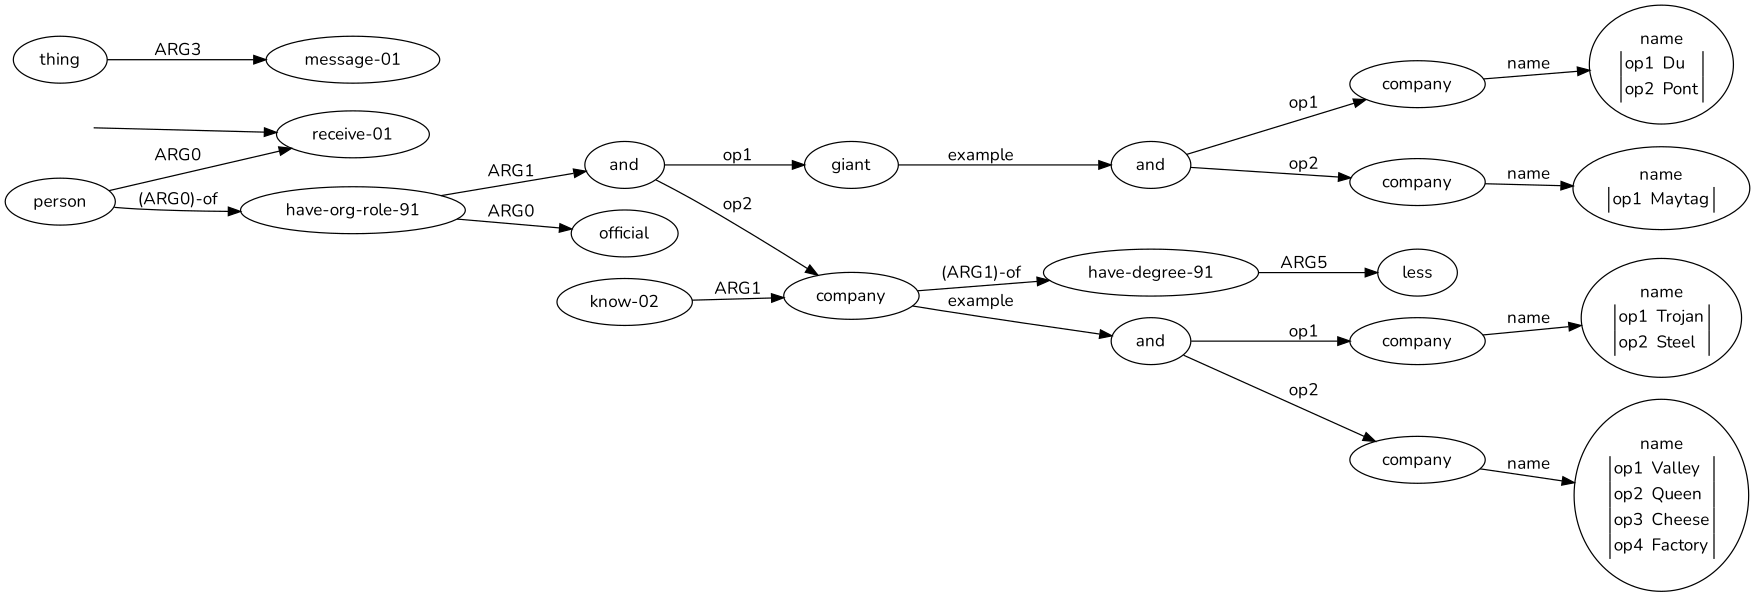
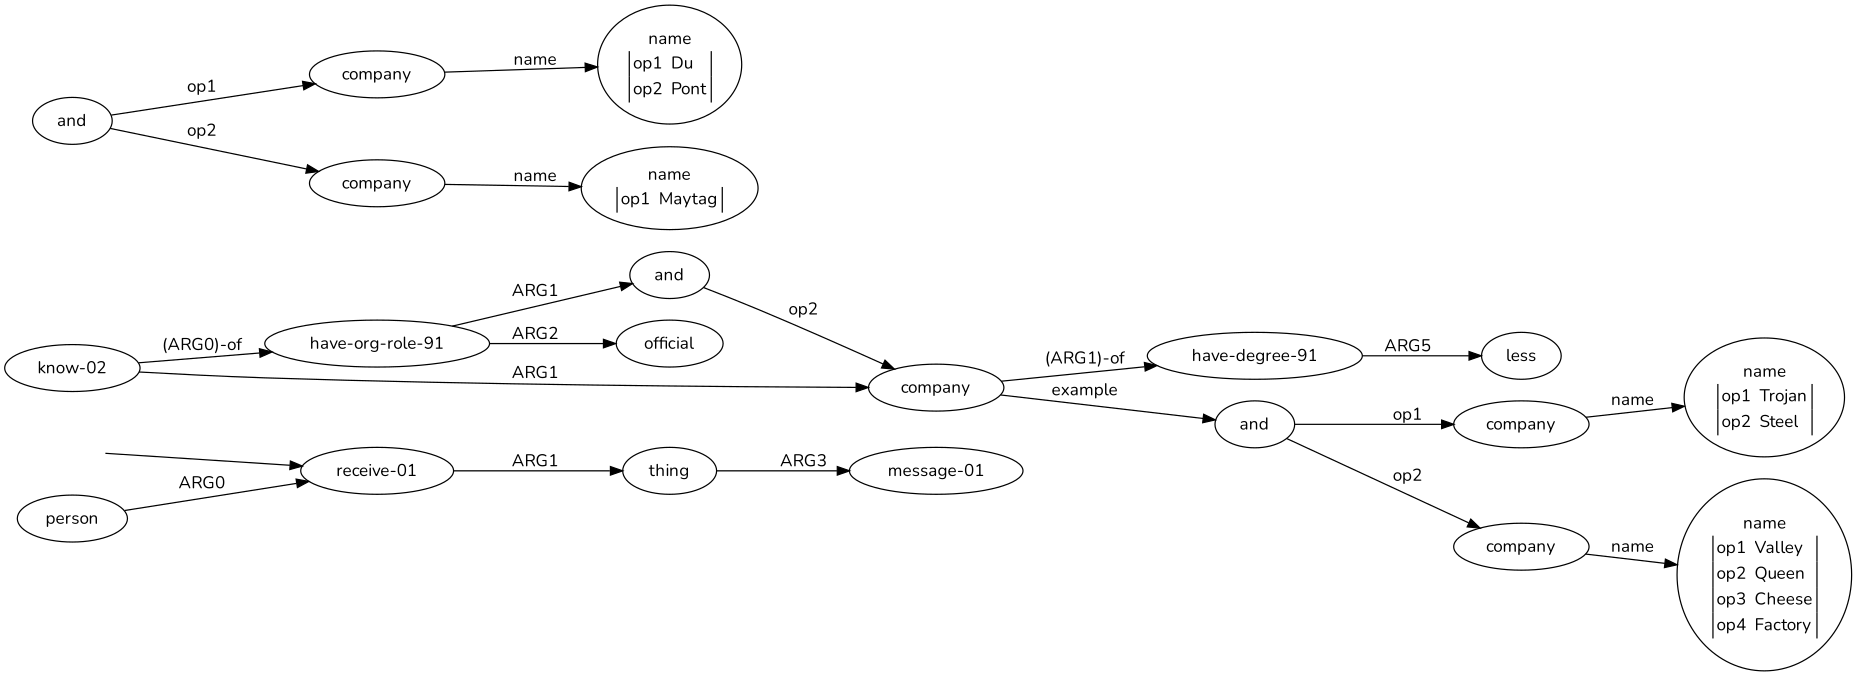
(851, 165) -> none
(171, 210) -> (199, 358)
(511, 212) -> (536, 334)
none -> (532, 471)
